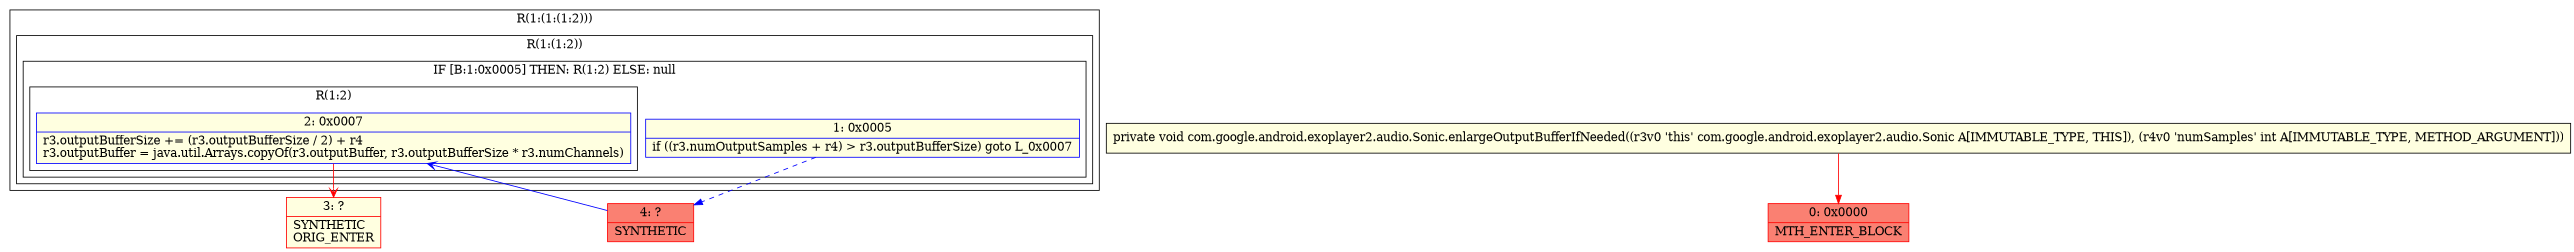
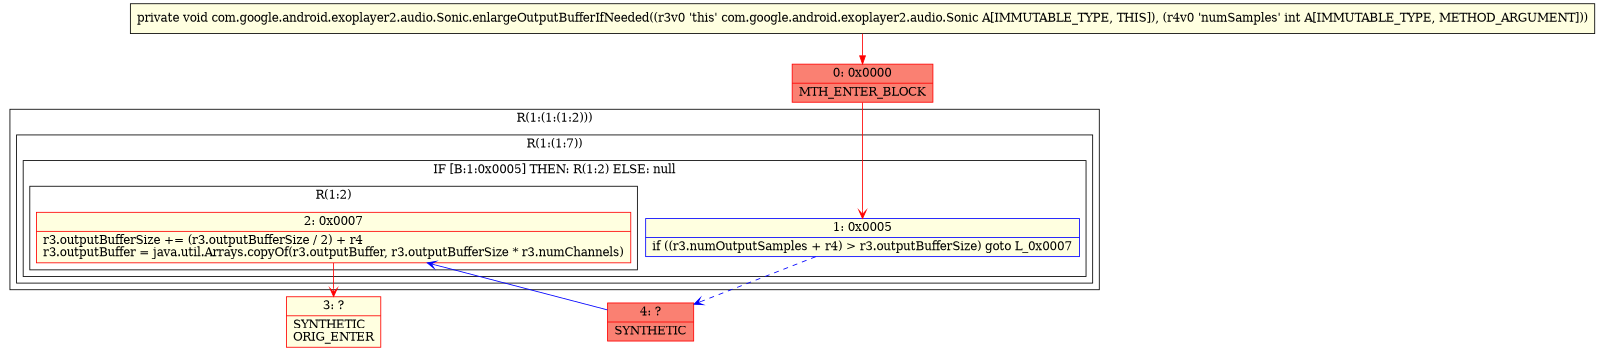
(555, 45) -> (555, 144)
(334, 138) -> (334, 238)
none -> (863, 154)
(779, 172) -> (779, 271)
